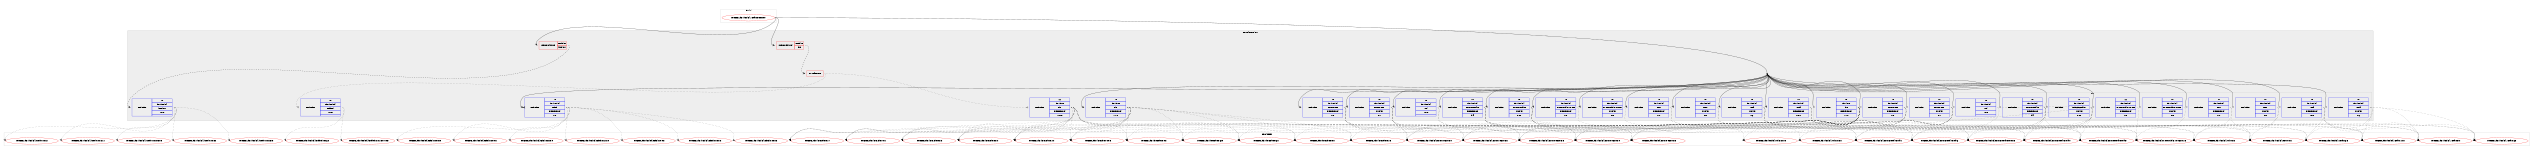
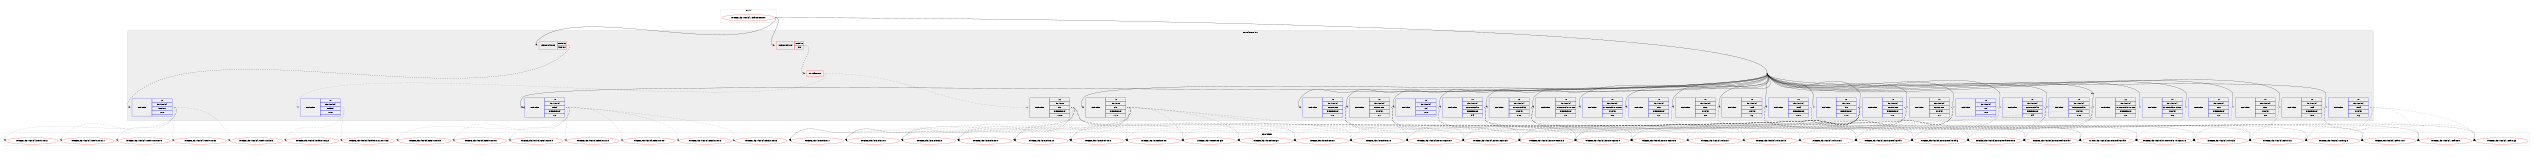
none -> (1715, 141)
(2108, 141) -> (2108, 141)
